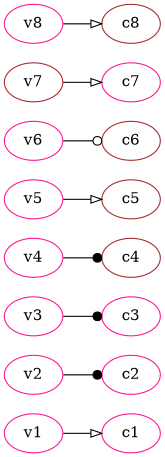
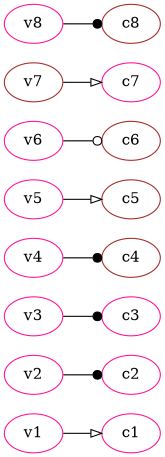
(77, 24) -> (78, 24)
